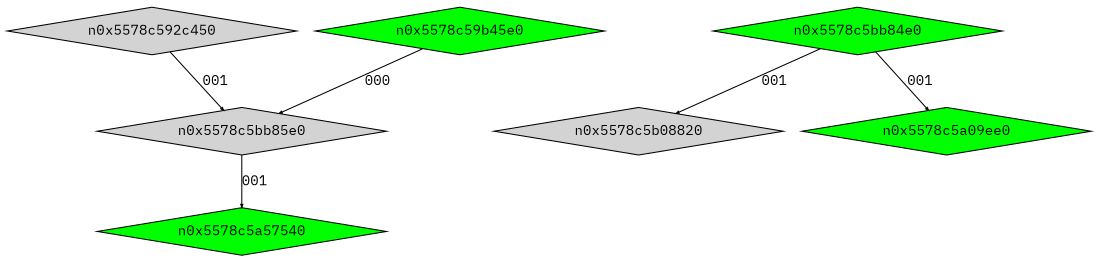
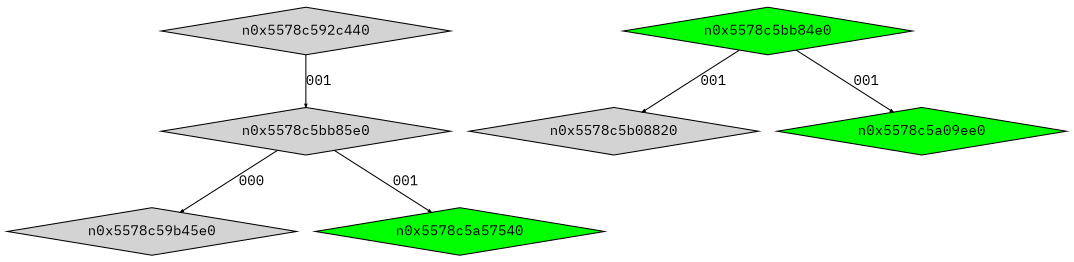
(152, 31) -> (306, 31)
(460, 31) -> (152, 231)
(352, 81) -> (230, 181)
